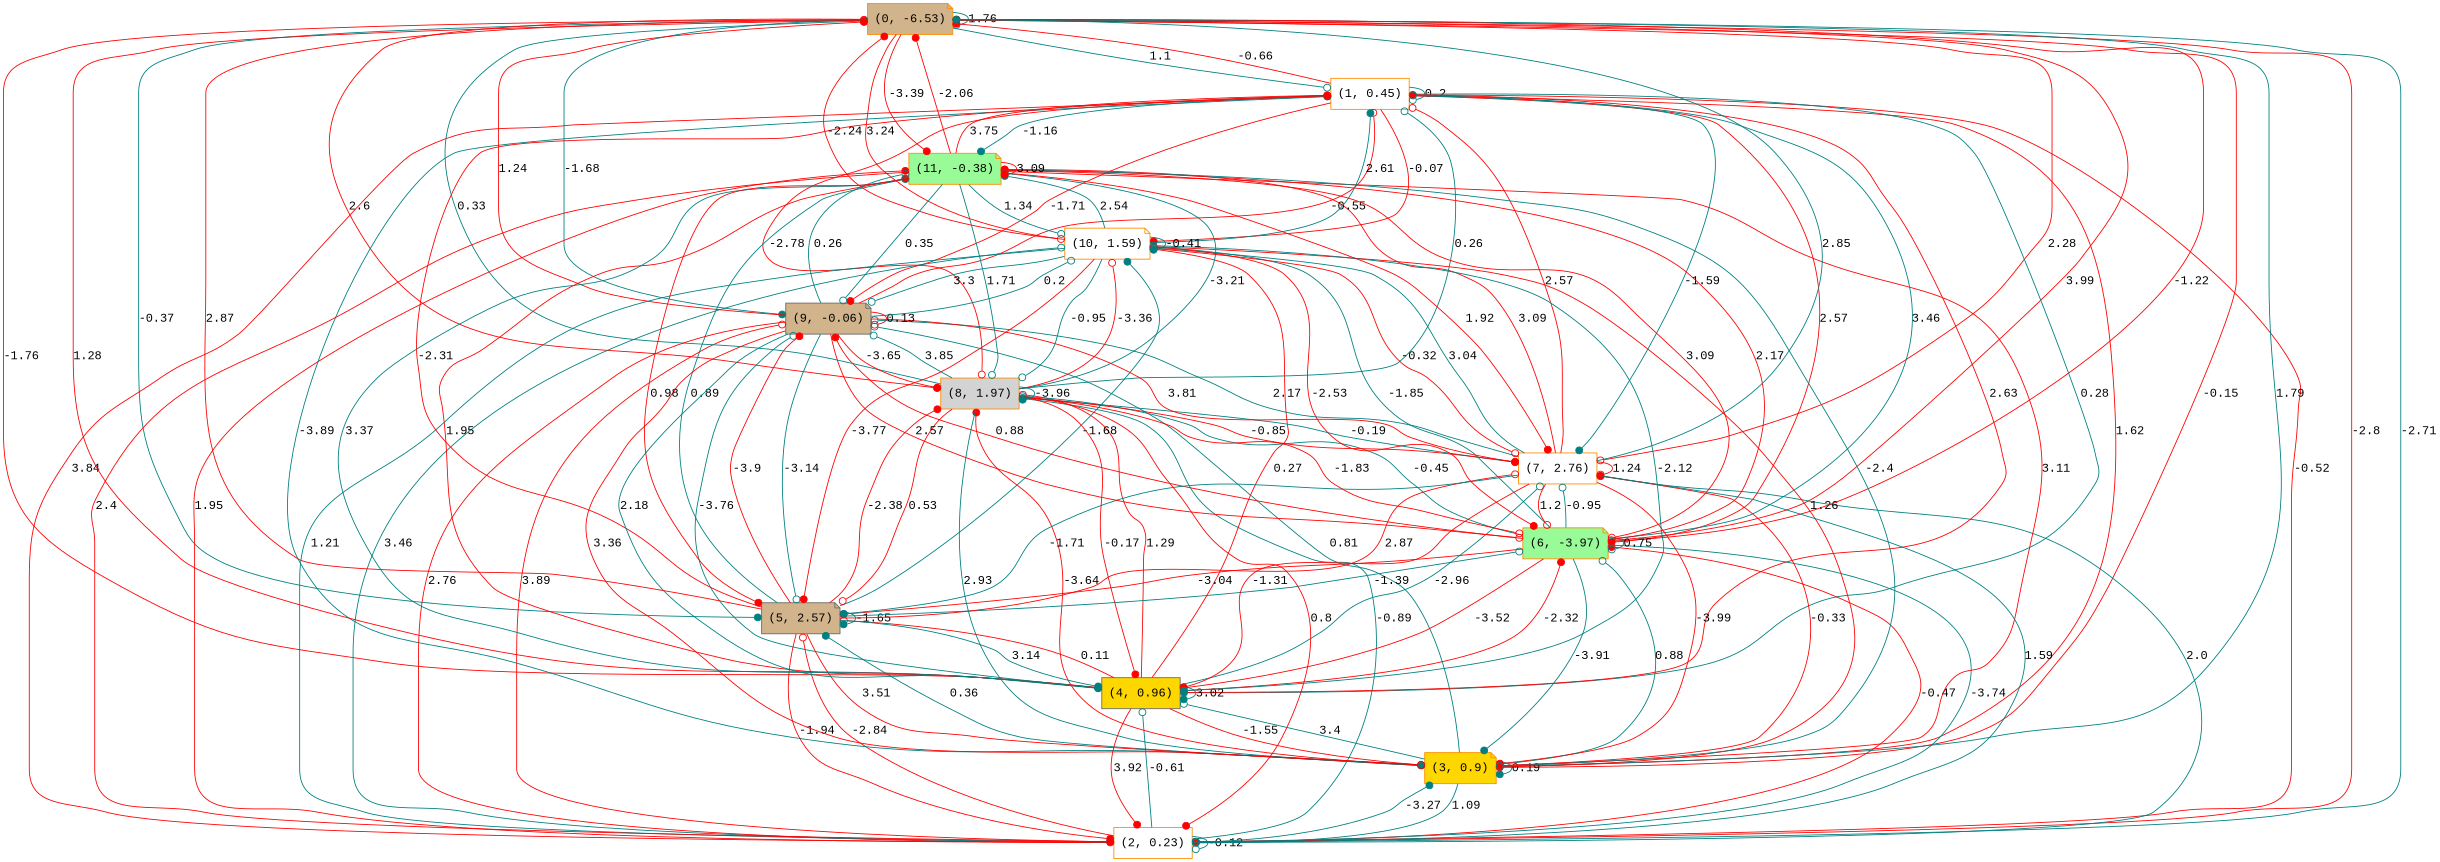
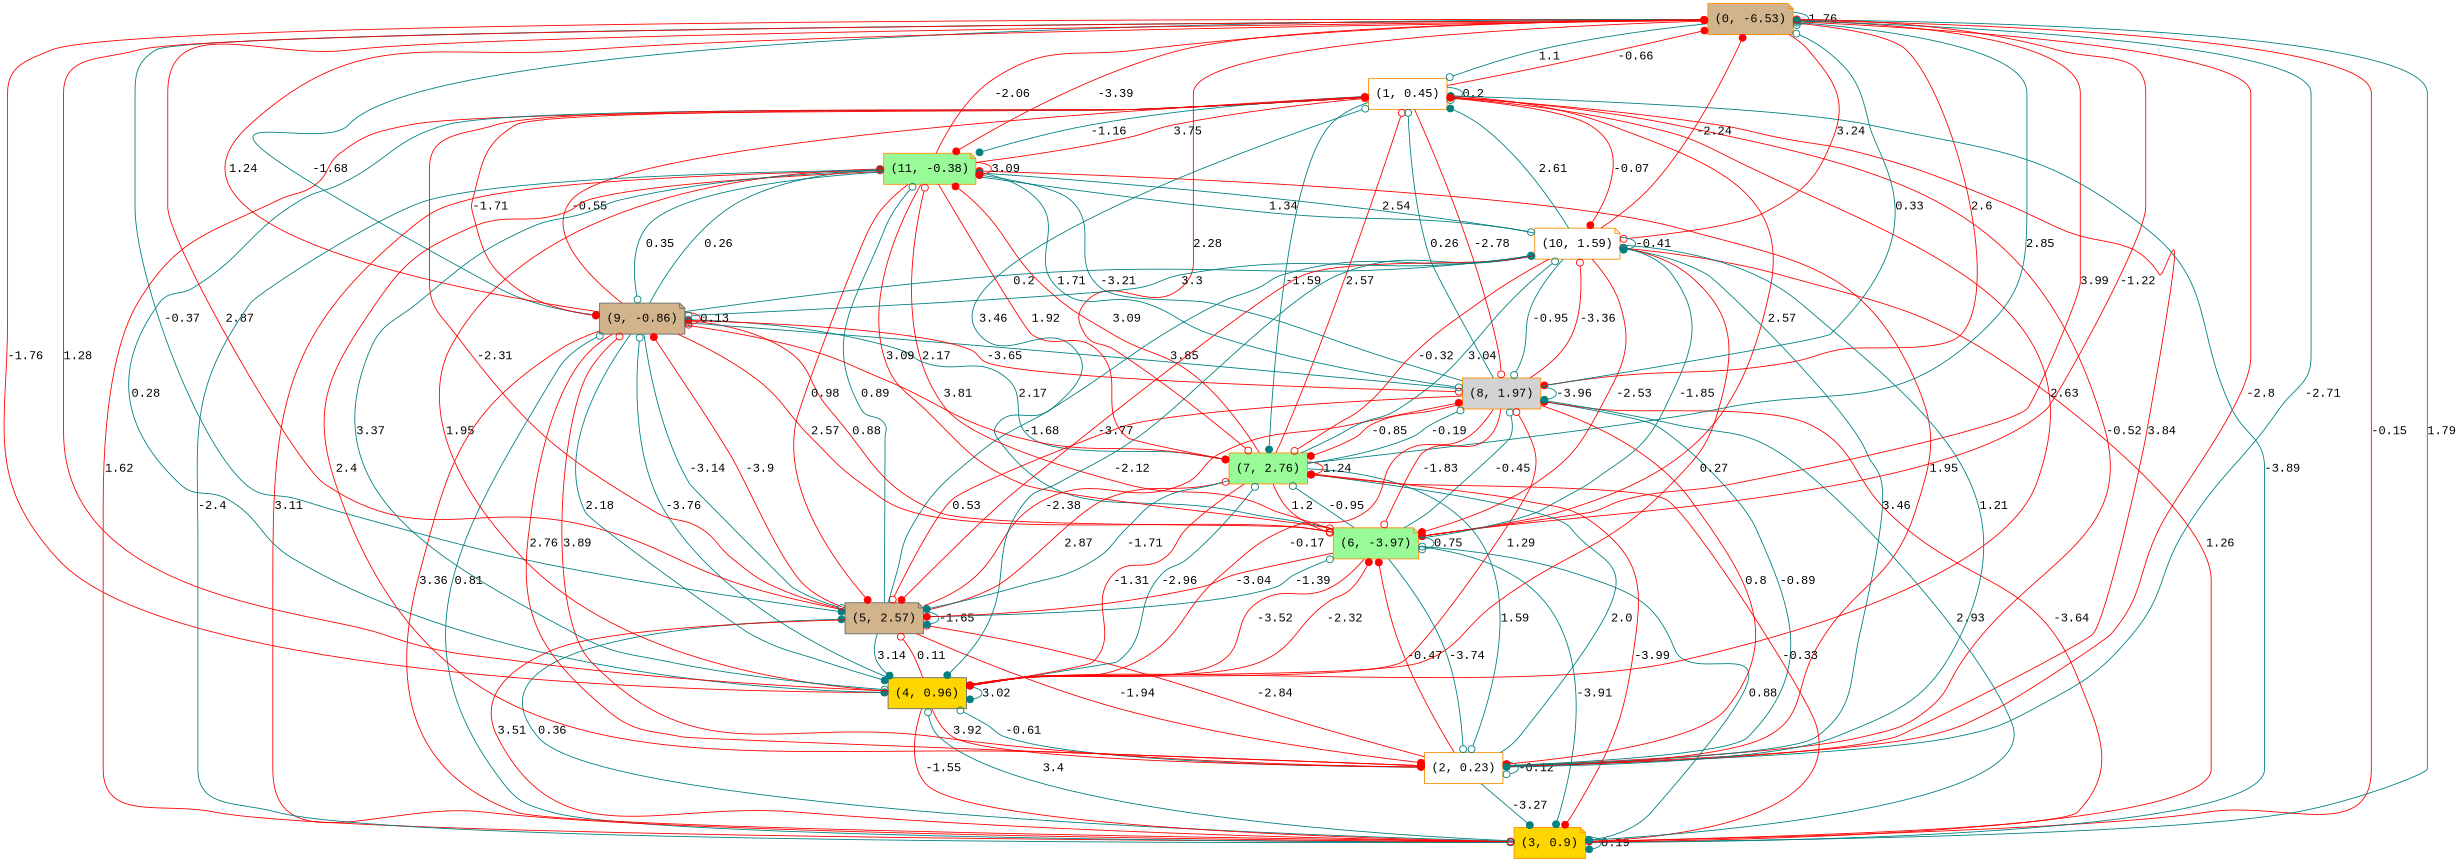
(828, 319) -> (642, 319)
(1558, 468) -> (1268, 468)
(1380, 832) -> none
